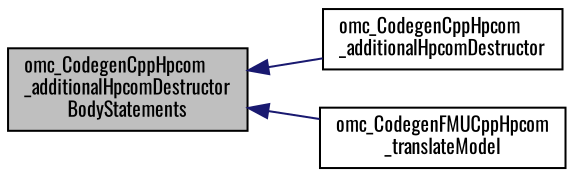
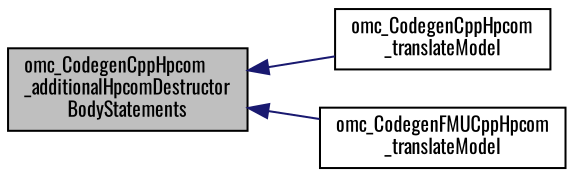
(443, 39) -> (443, 39)
